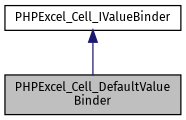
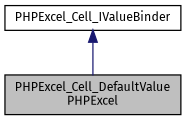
(93, 95) -> (93, 95)
